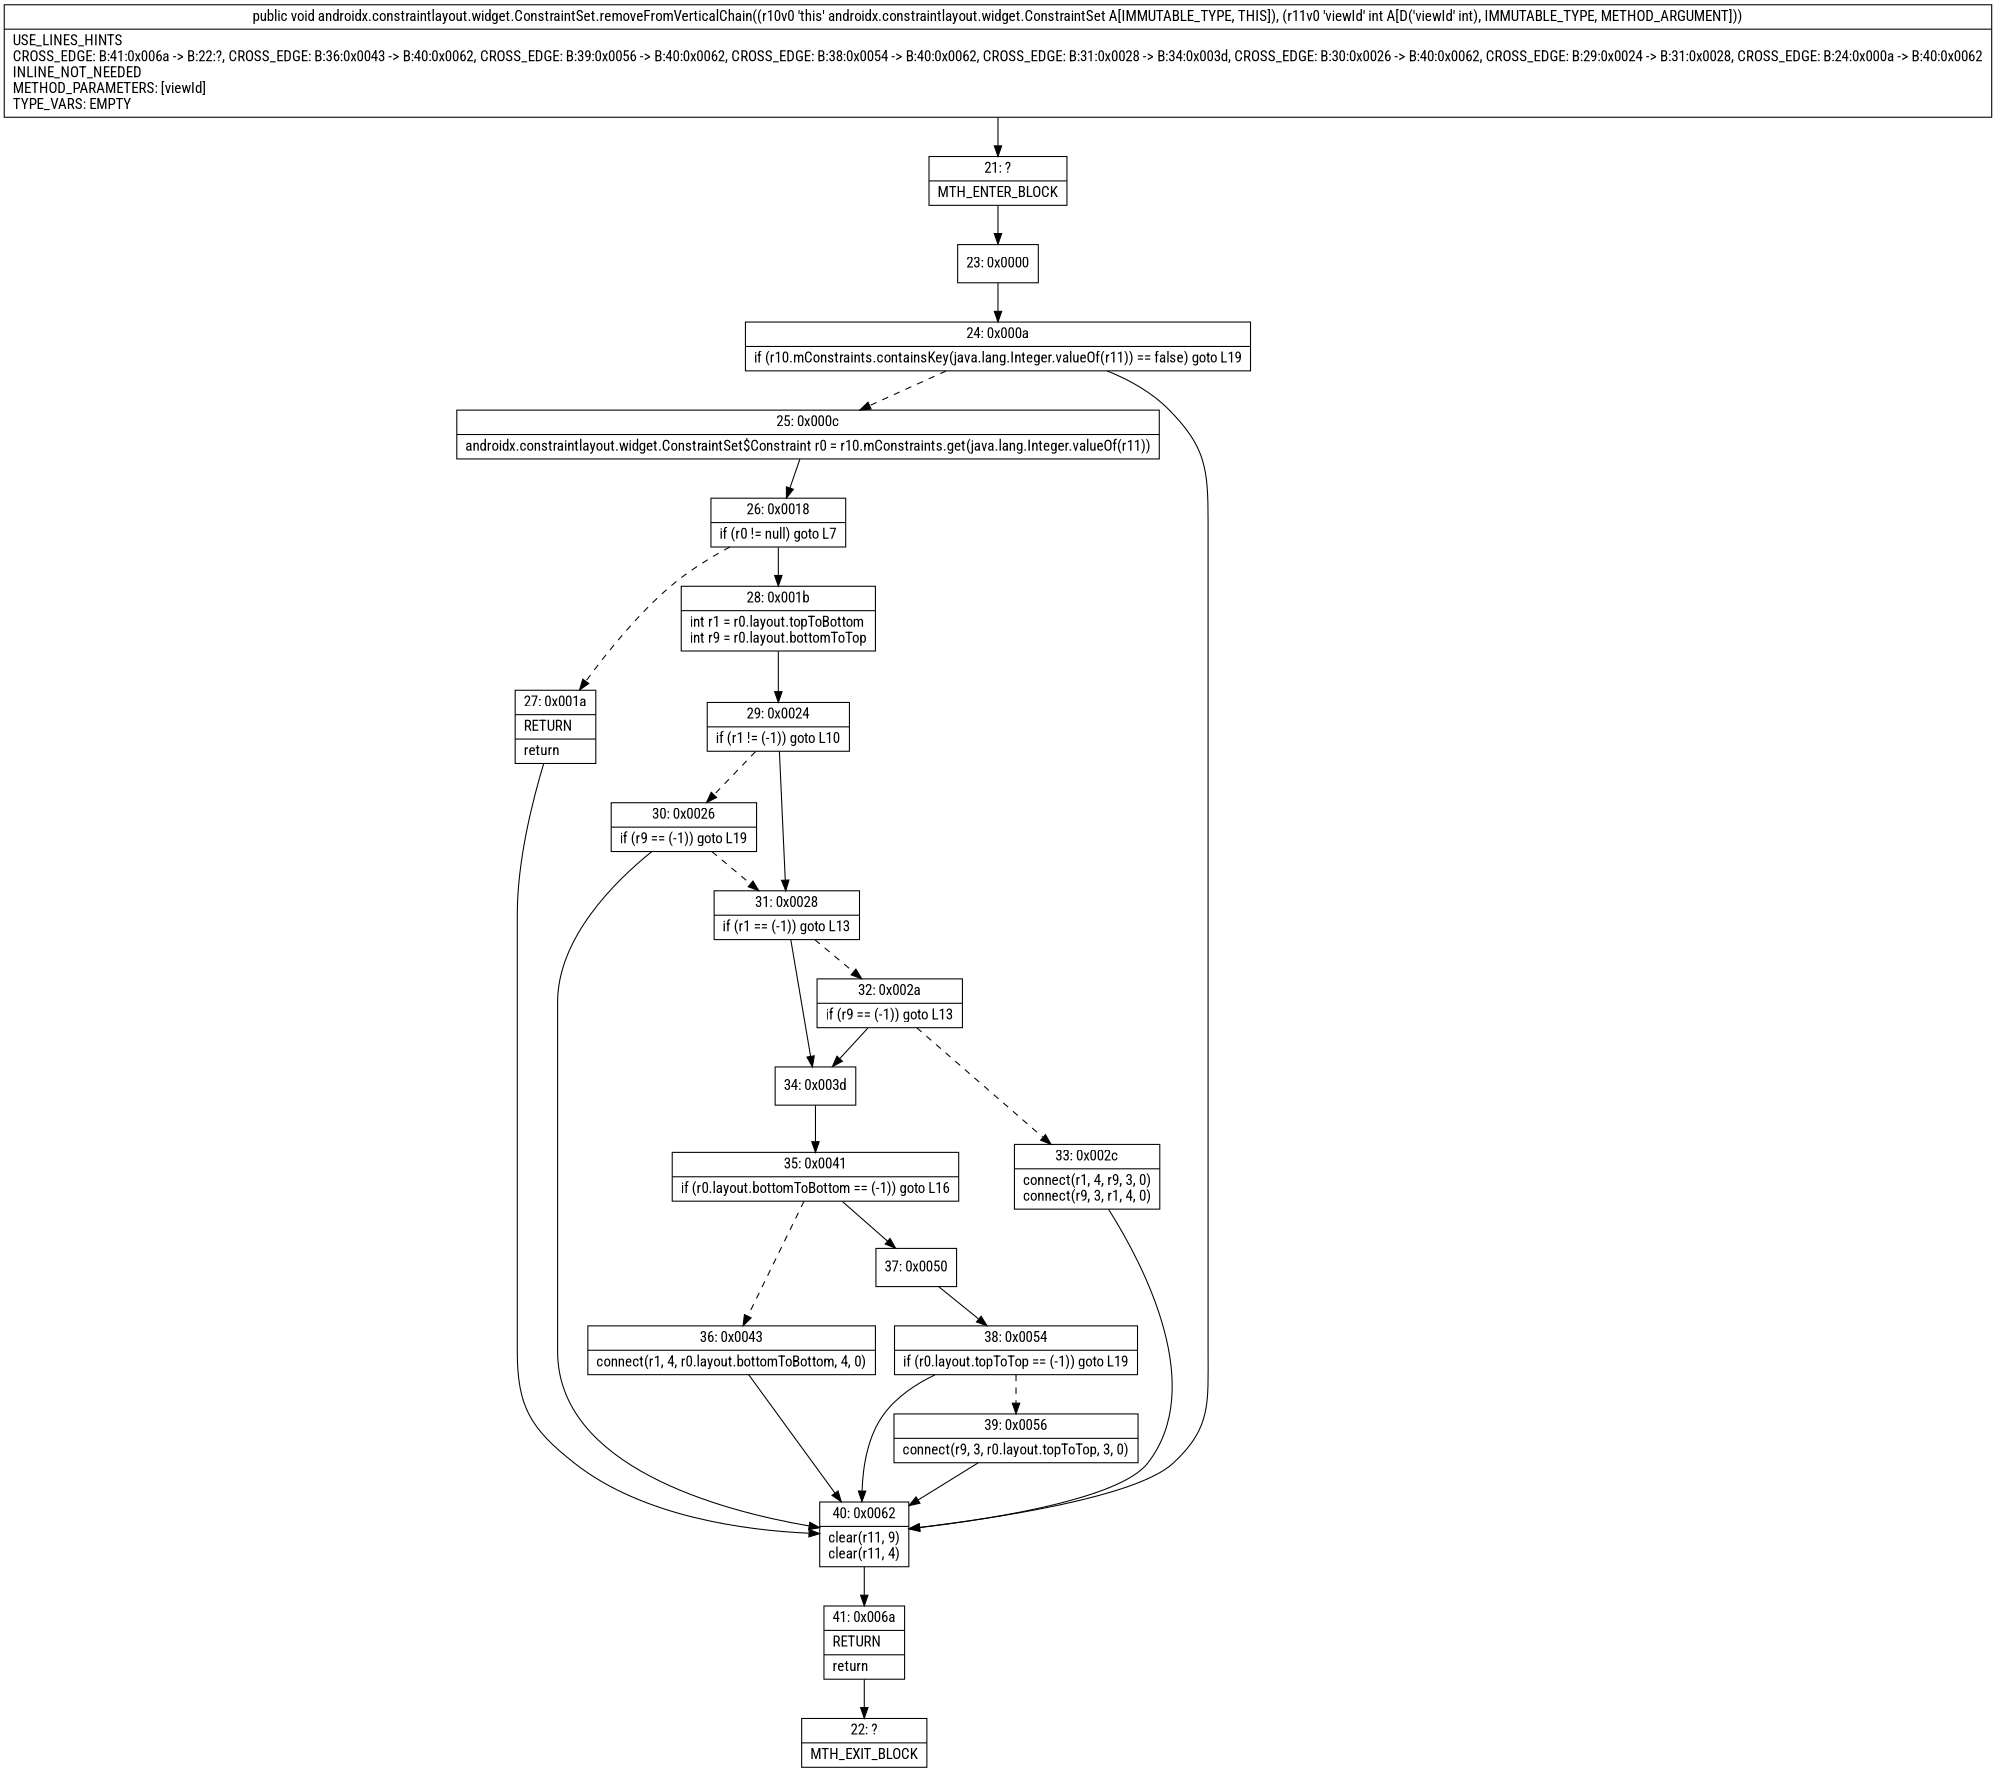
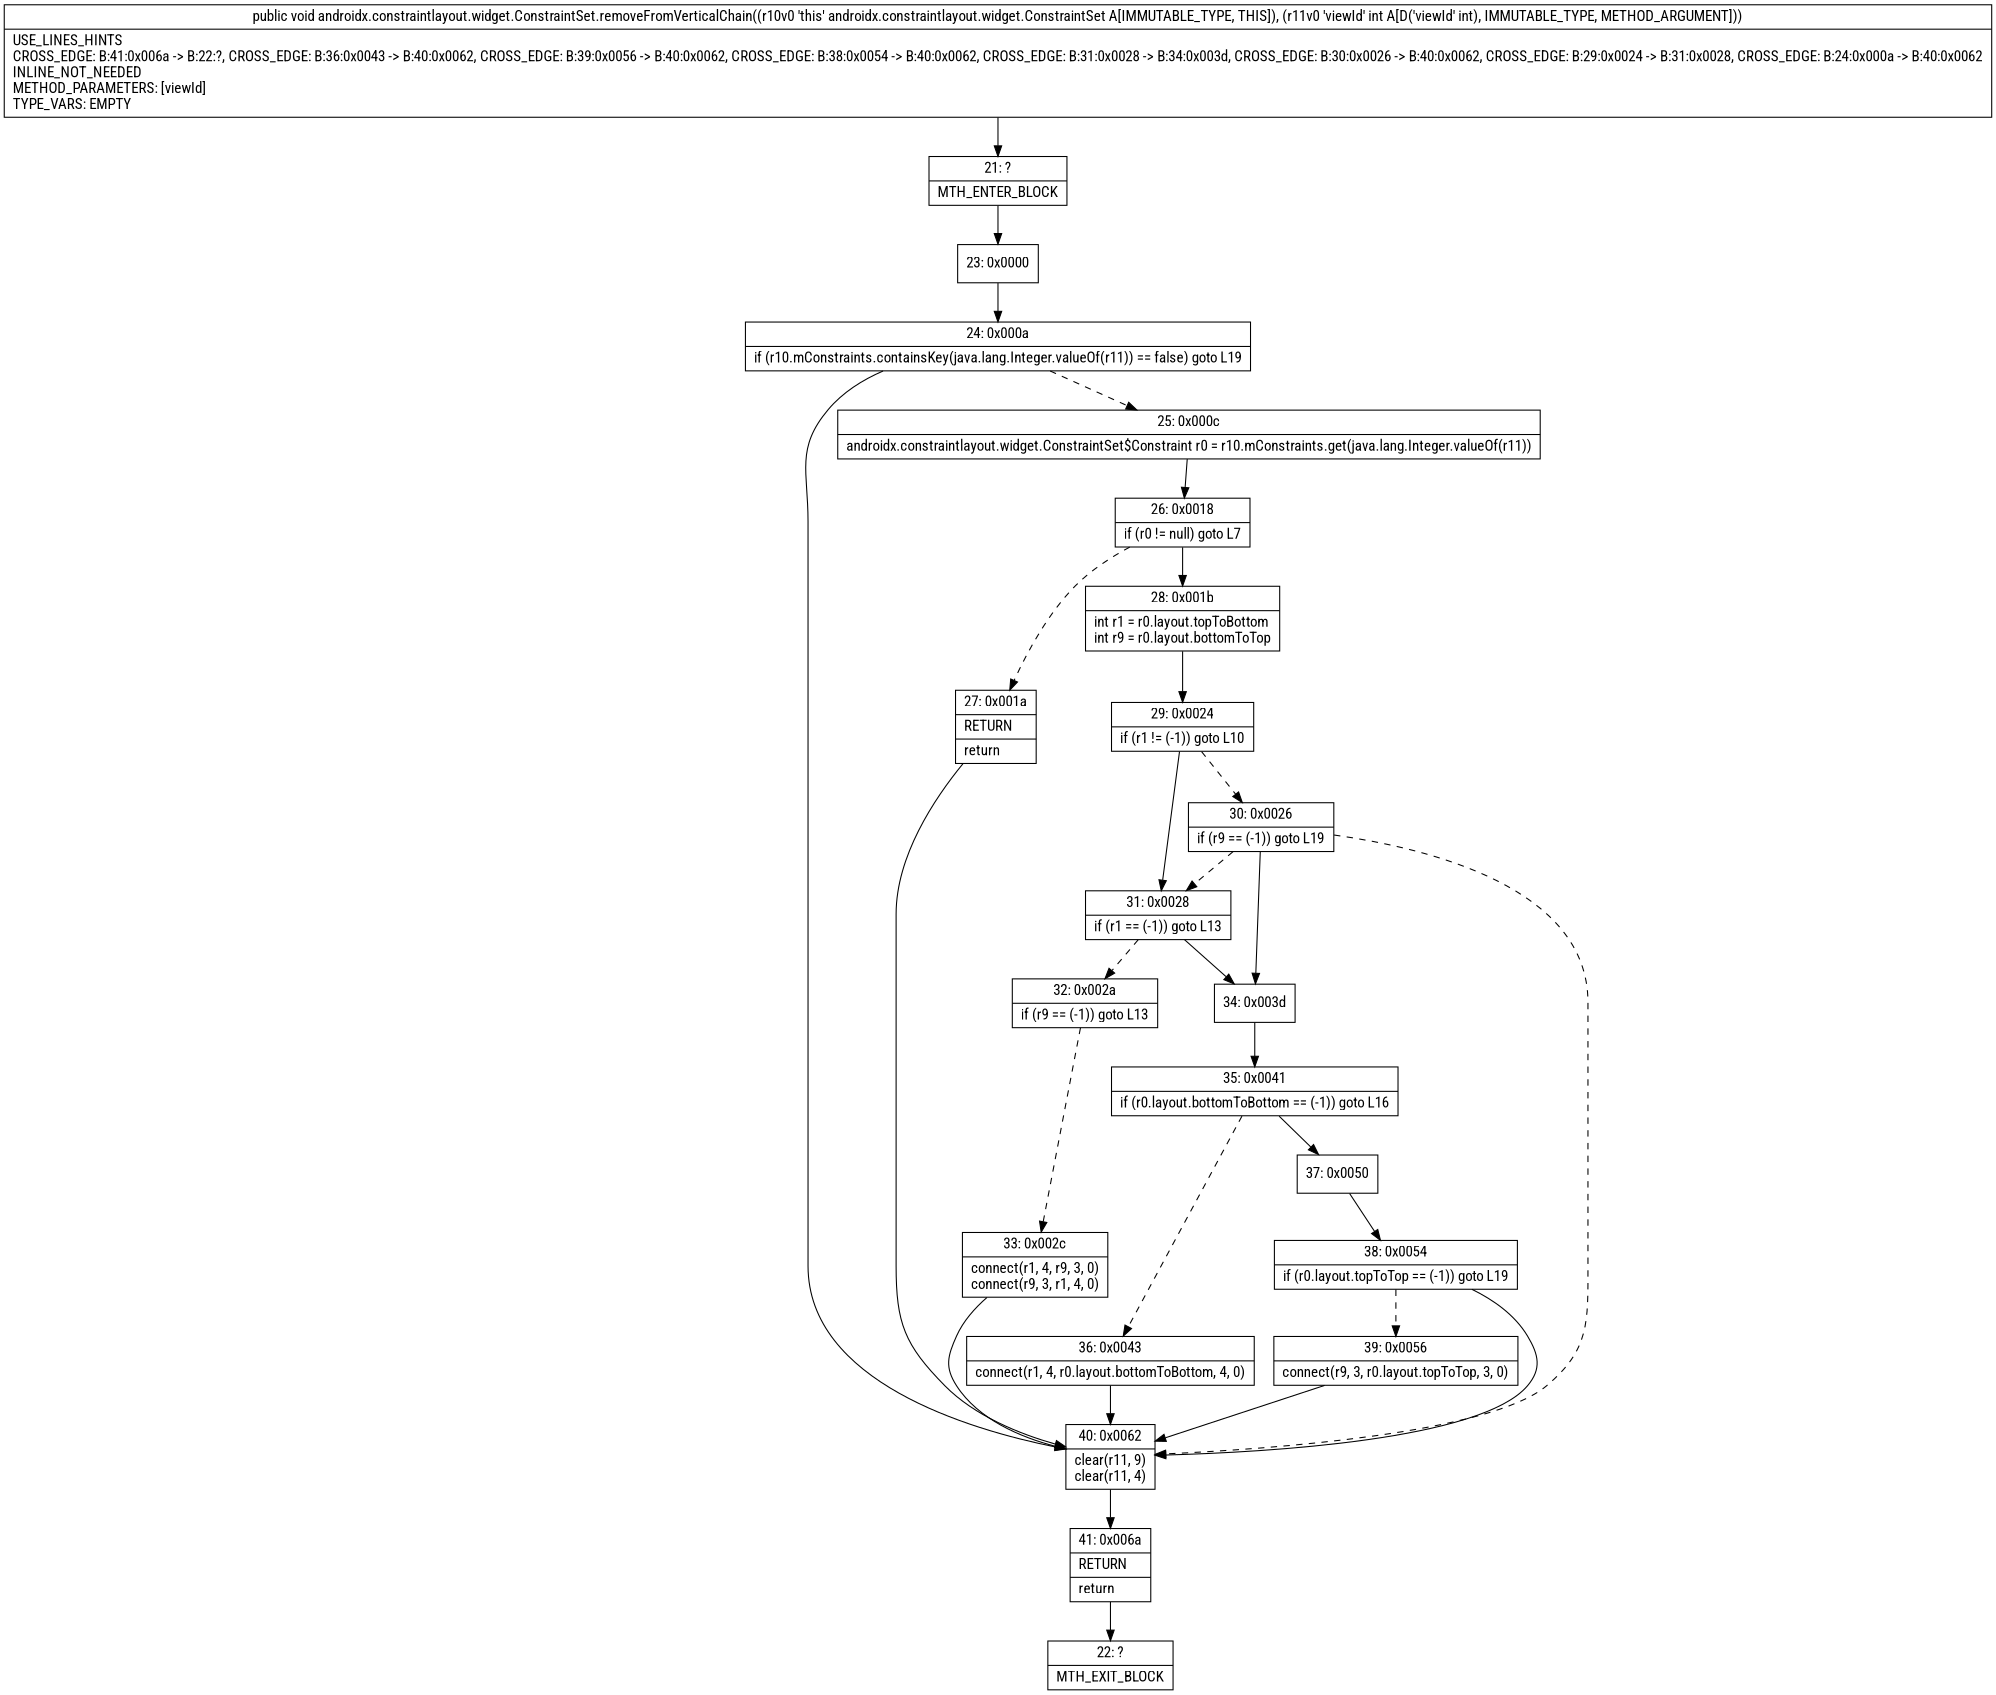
(854, 1043) -> (1258, 912)
(558, 1250) -> (1588, 1231)
